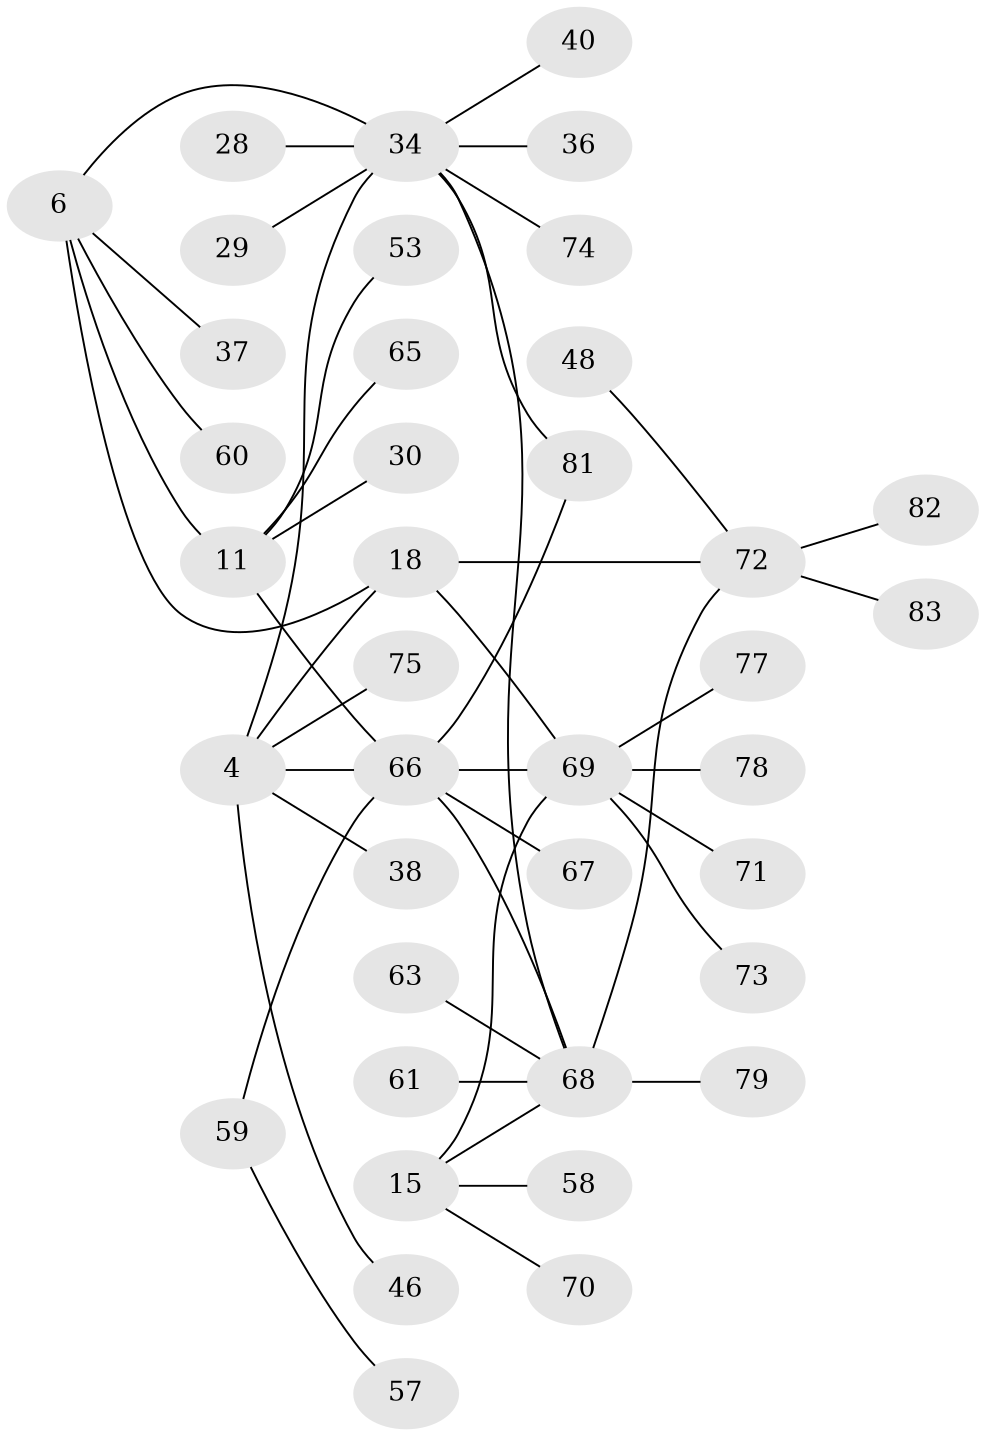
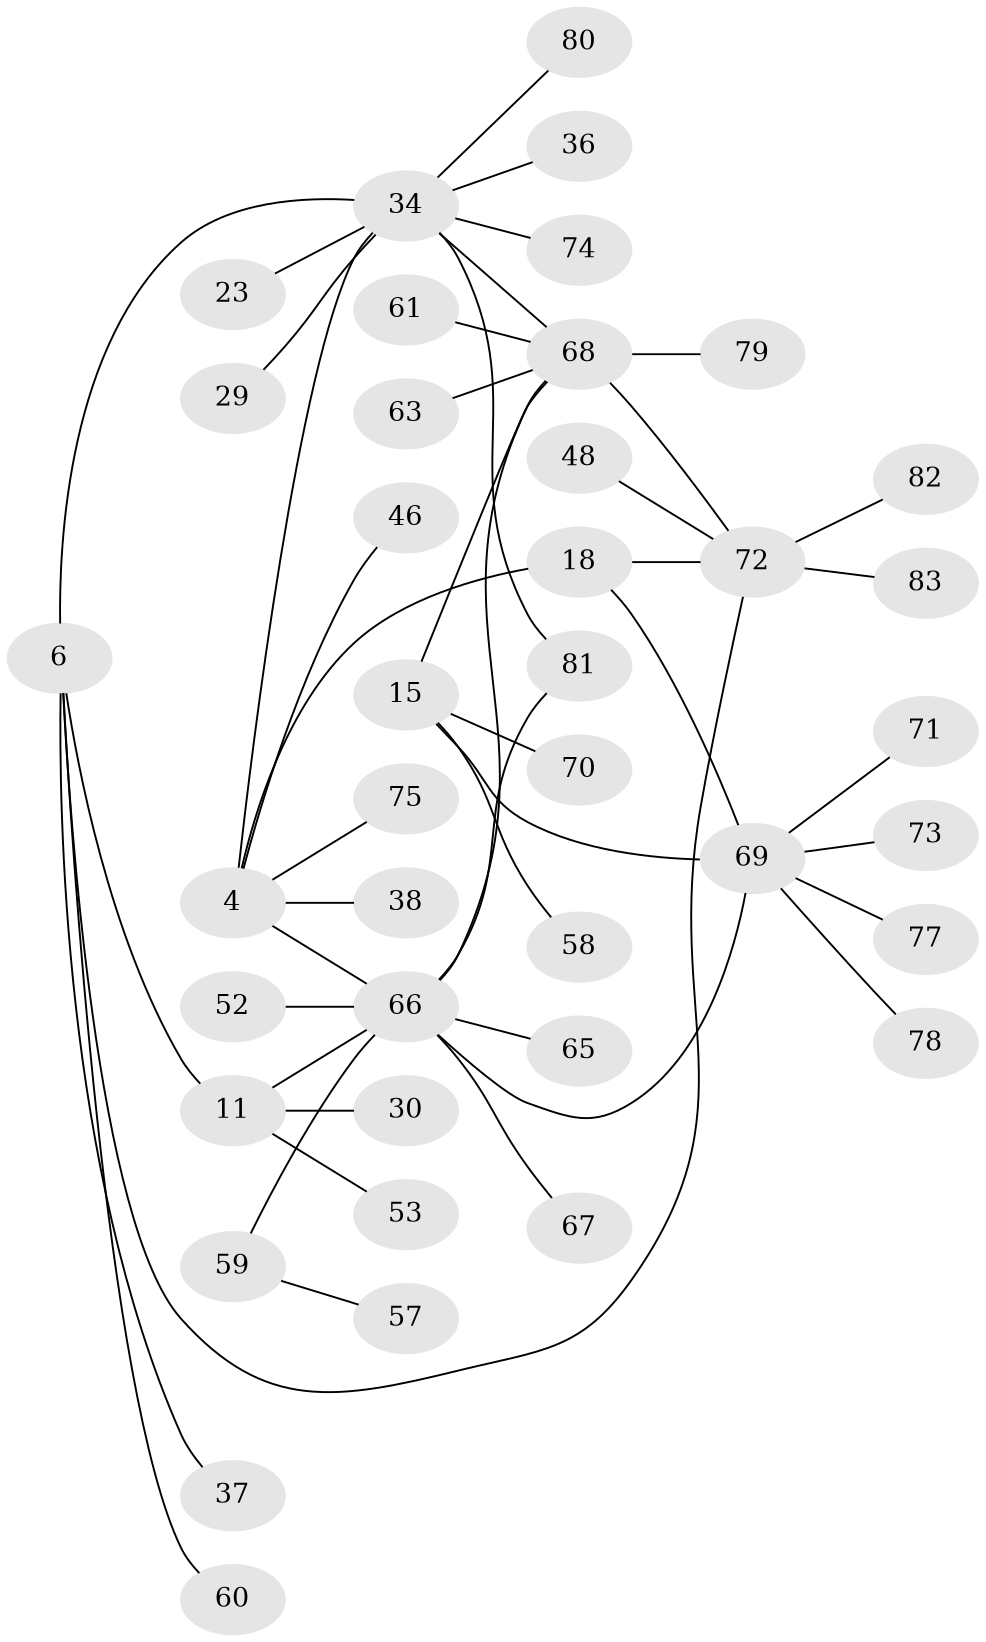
(579, 42) -> (579, 42)
(233, 146) -> (233, 295)
(322, 454) -> (493, 1029)
(133, 531) -> (439, 1375)
none -> (233, 1007)
